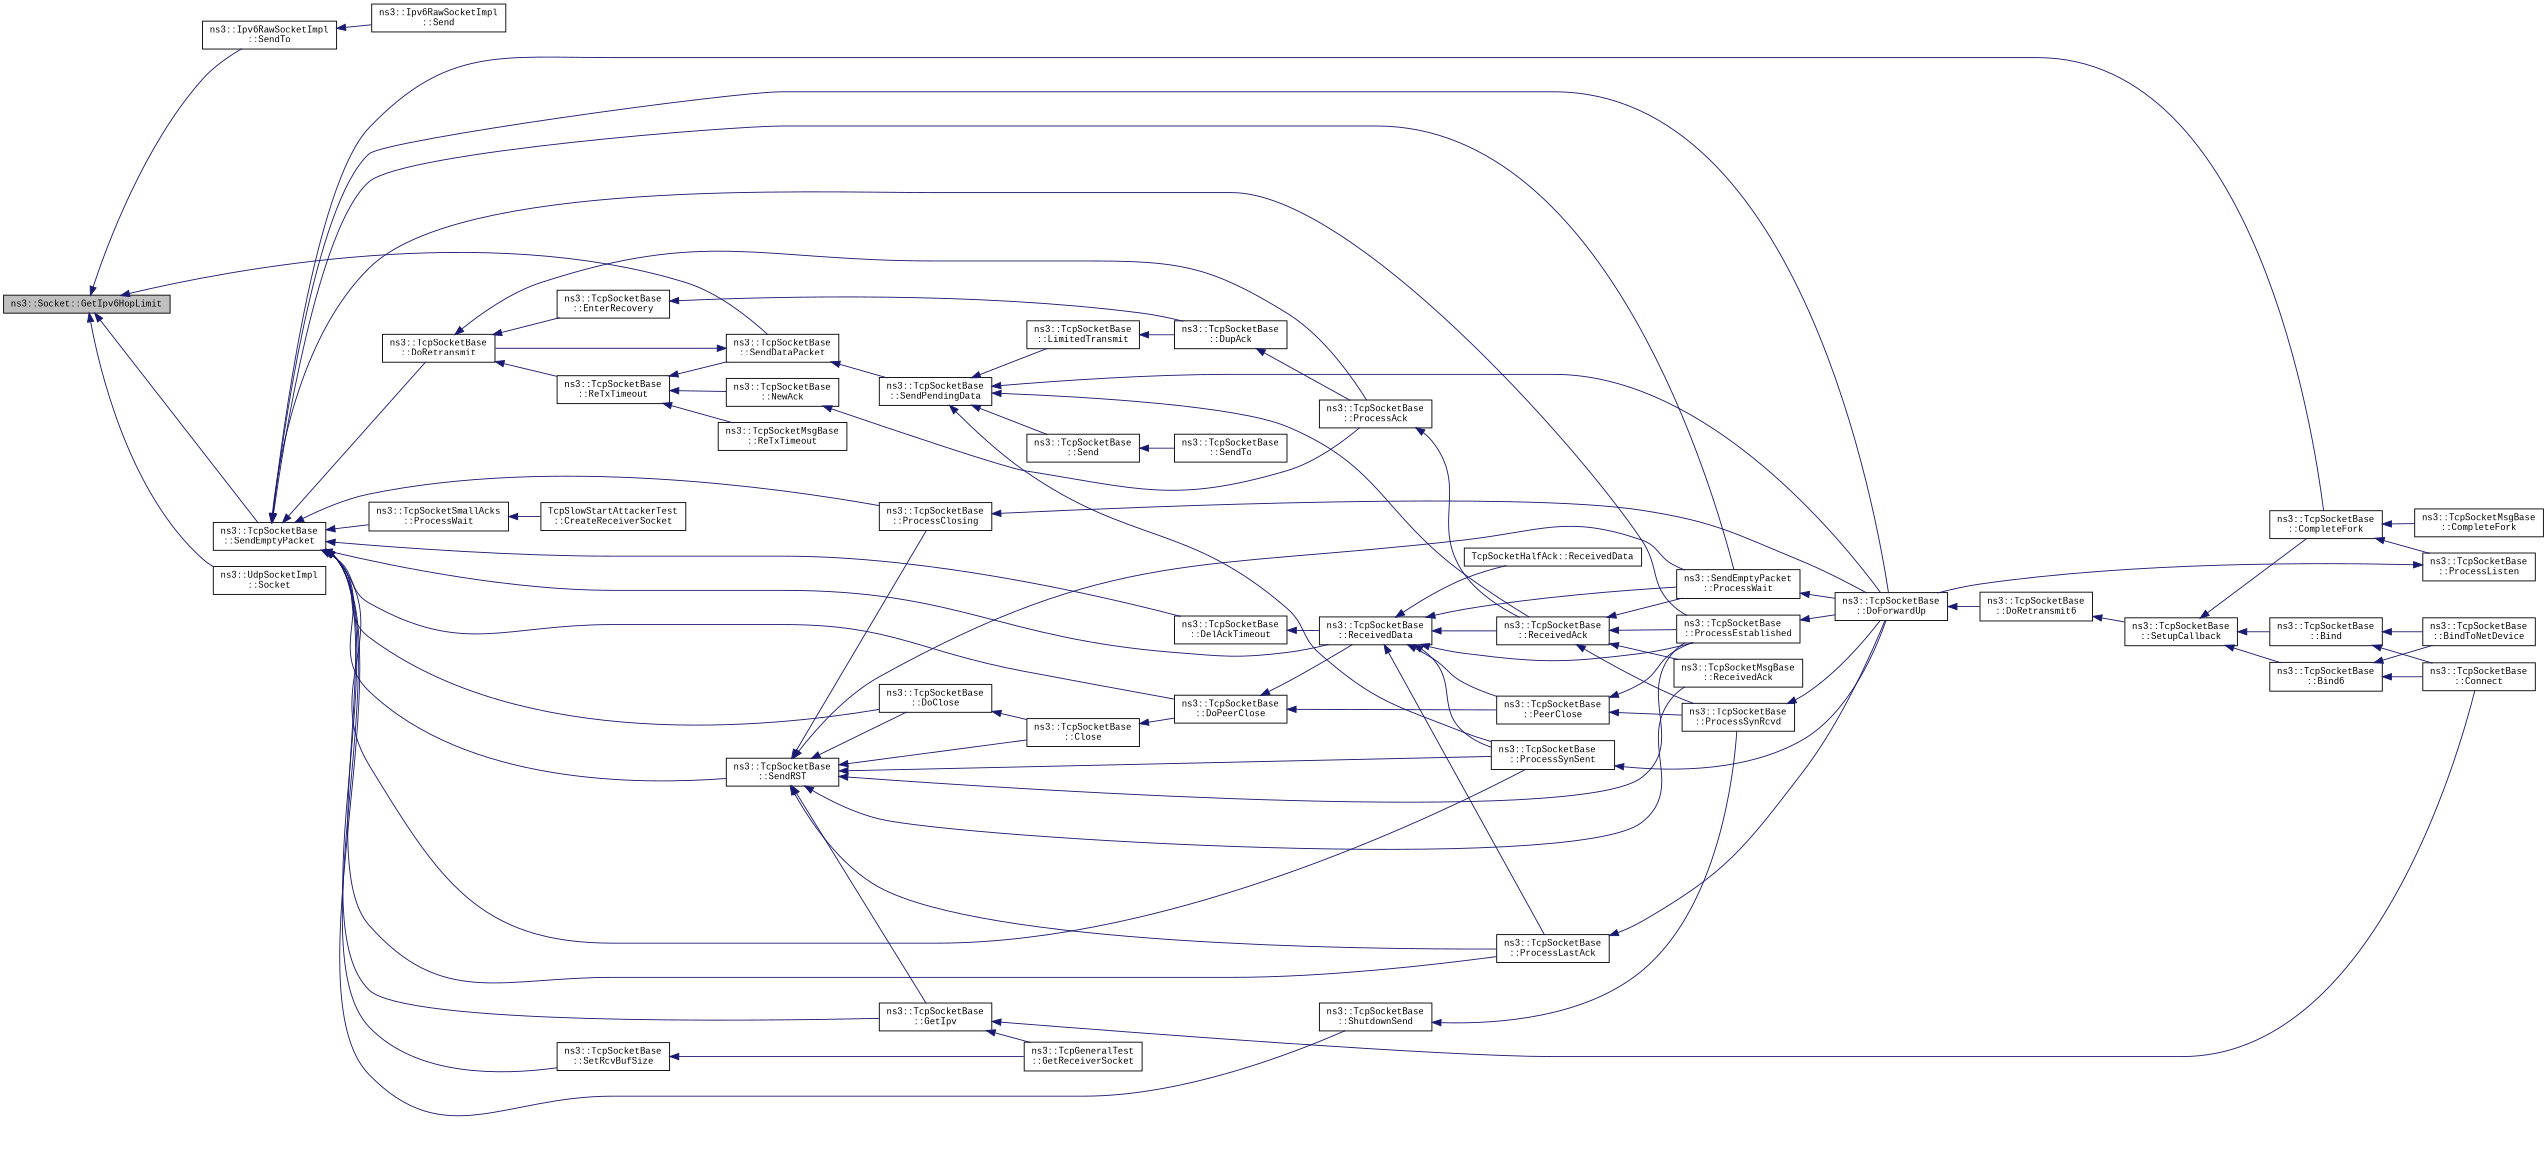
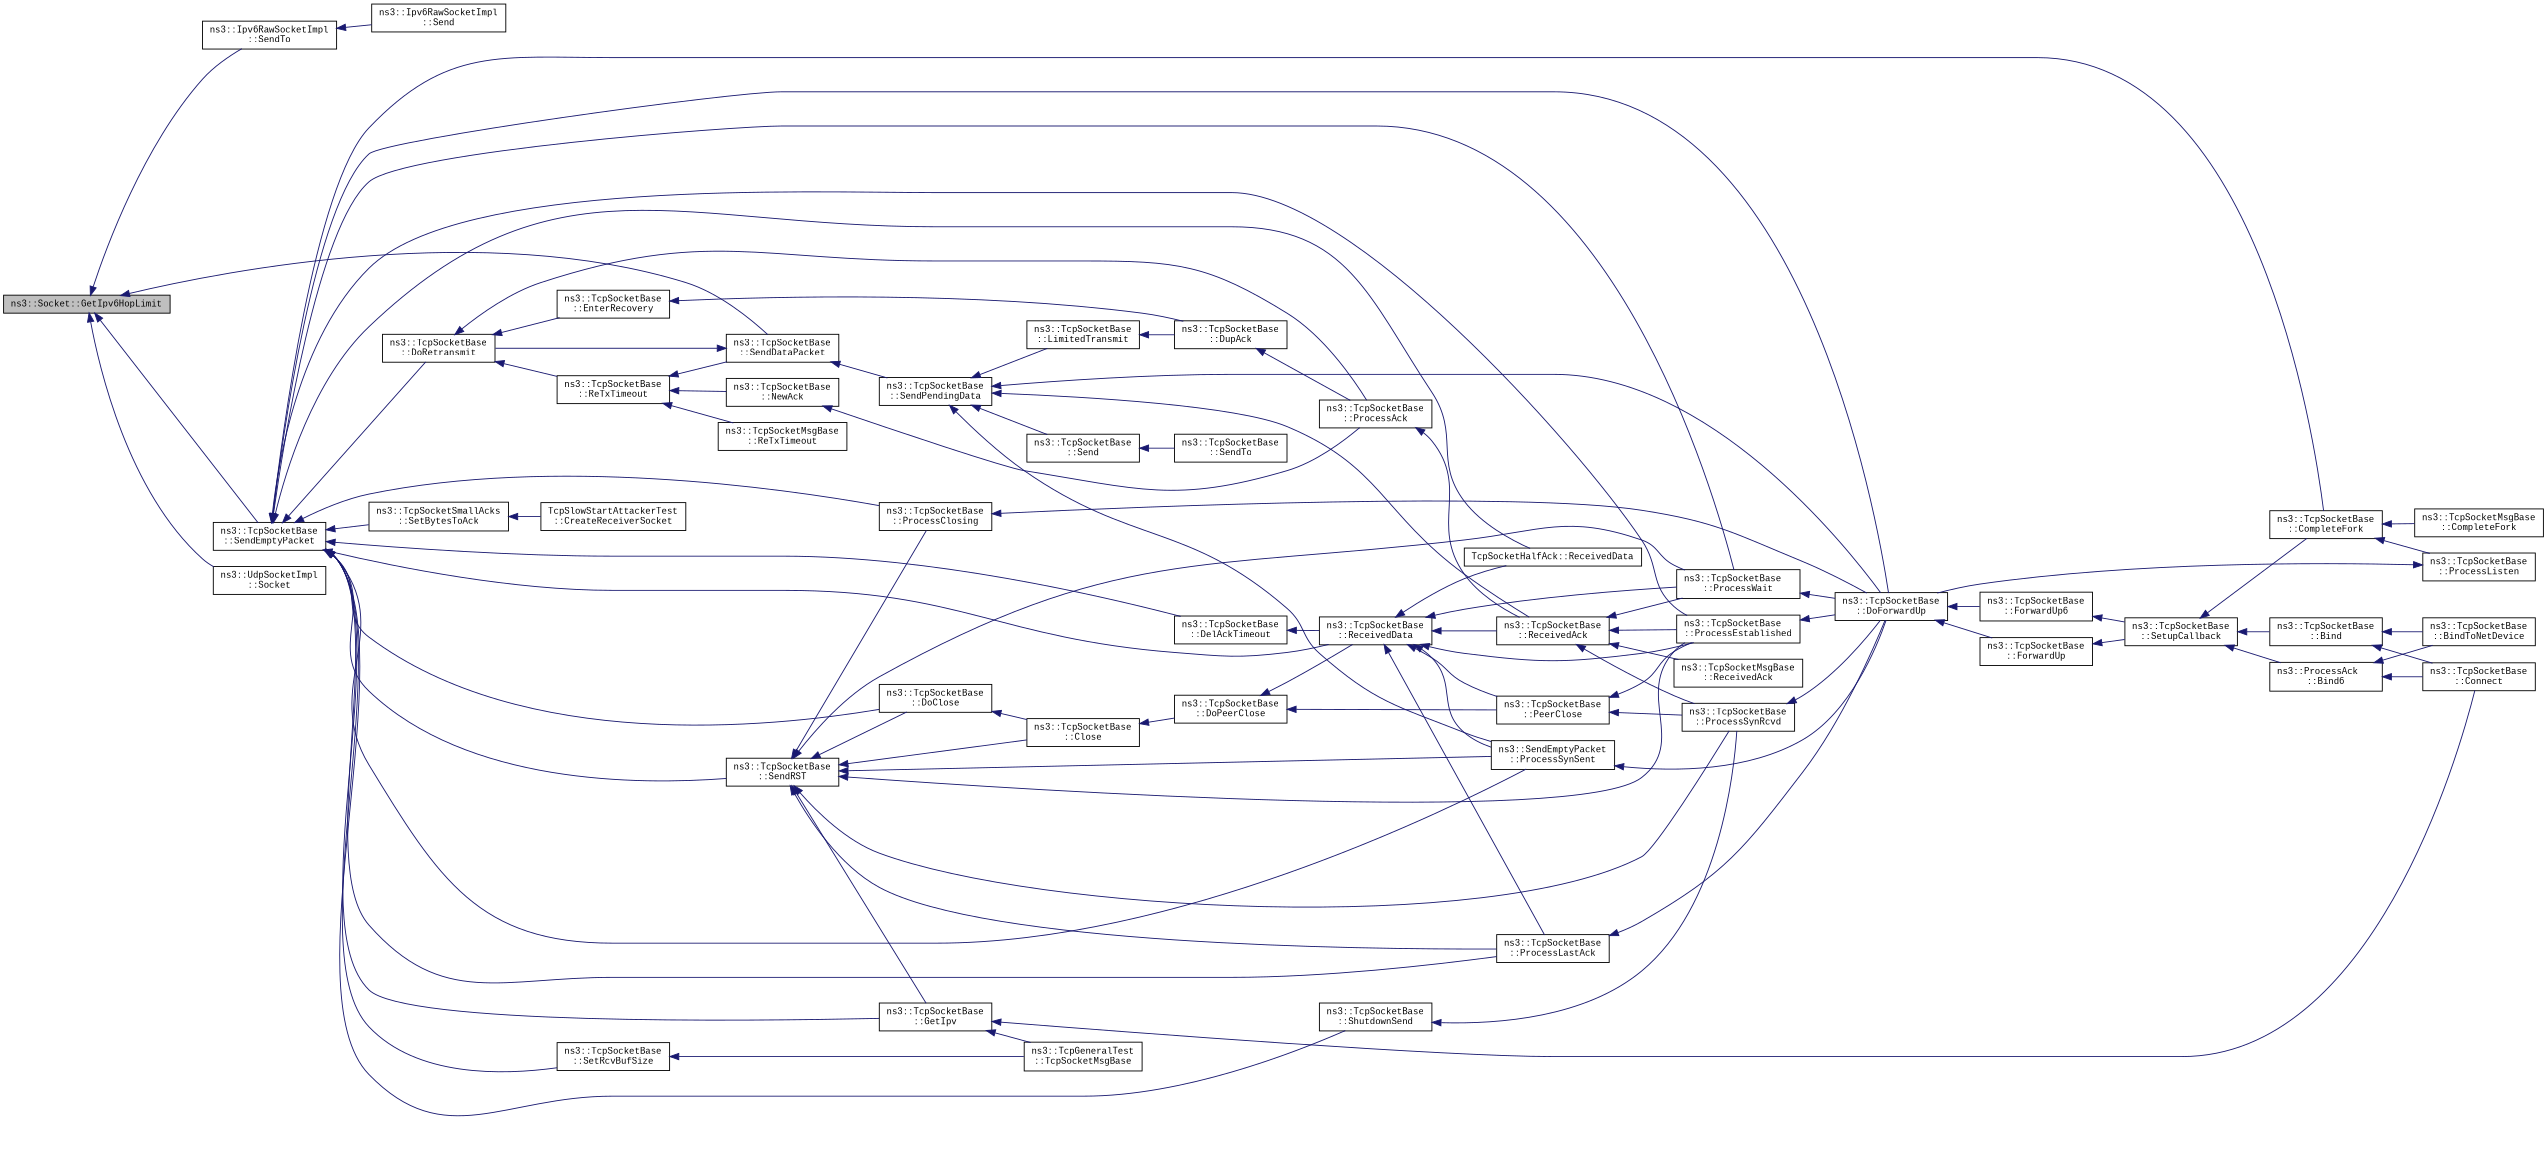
(439, 517) -> (439, 517)
(1738, 584) -> (1738, 584)
(2036, 607) -> (2036, 607)
(740, 625) -> (915, 226)
none -> (2036, 652)
(2326, 677) -> (2326, 677)
(1553, 755) -> (1553, 755)
(1300, 848) -> (1288, 906)
(1083, 1057) -> (1083, 1057)
